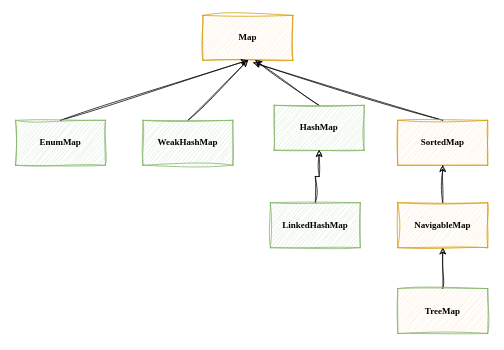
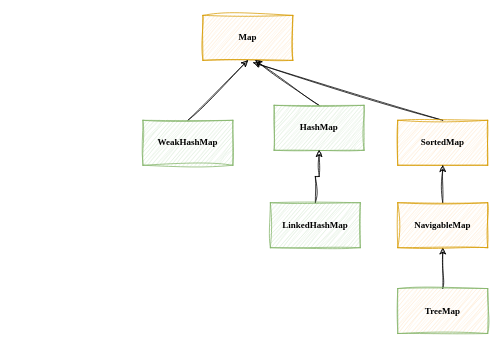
(151, 91) -> none
(60, 143) -> none
